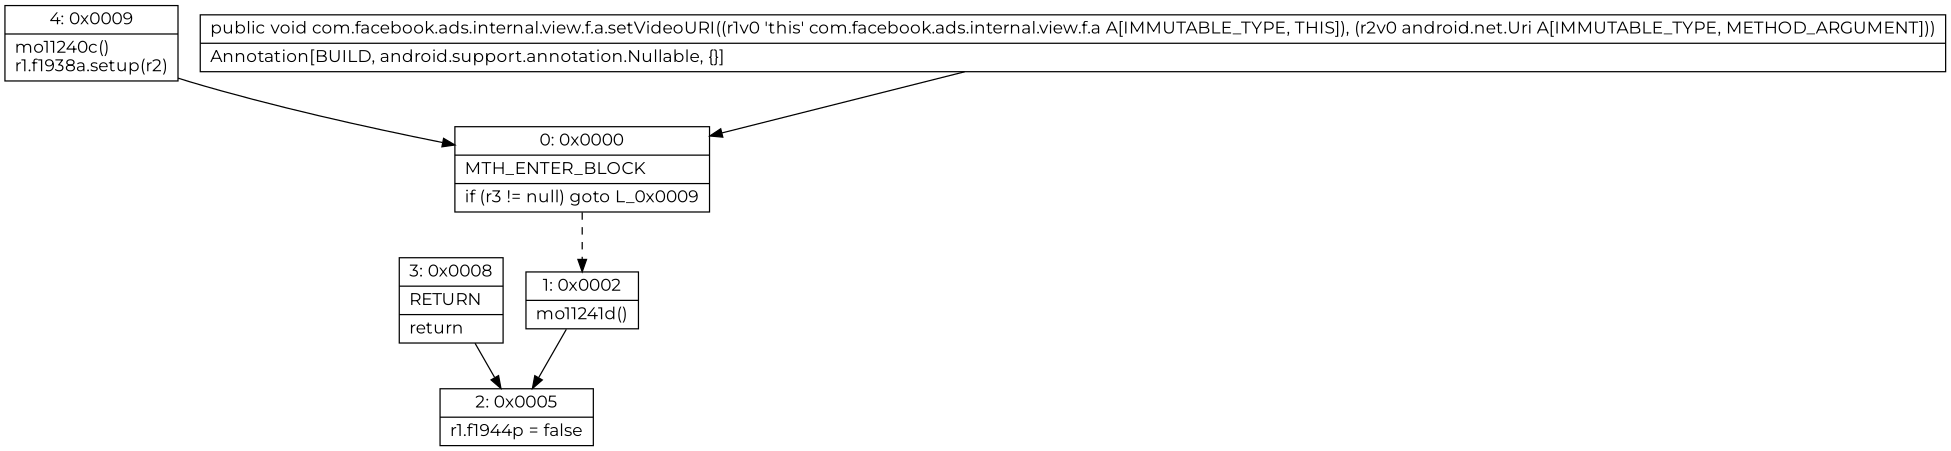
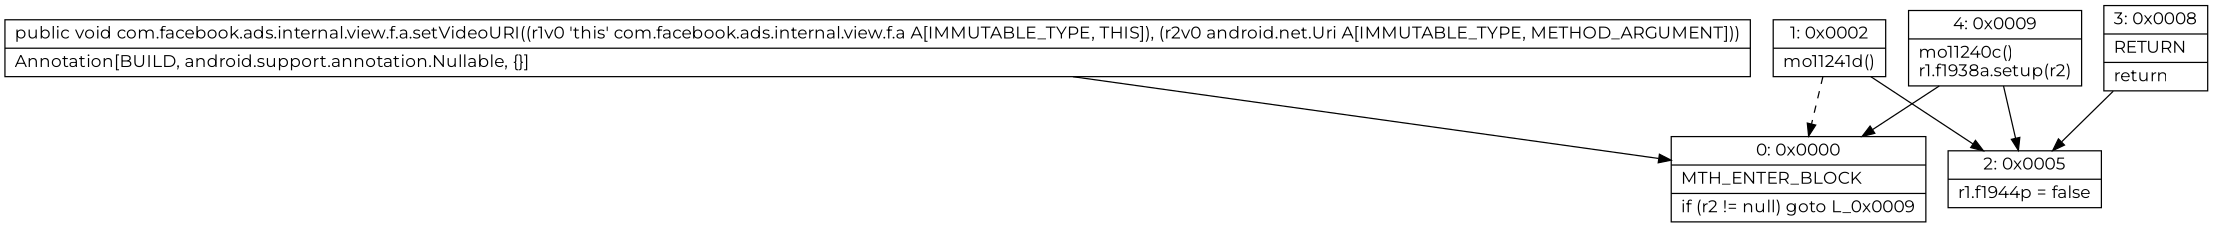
none -> (2010, 112)
(582, 197) -> (1799, 207)
(582, 236) -> (1817, 100)
